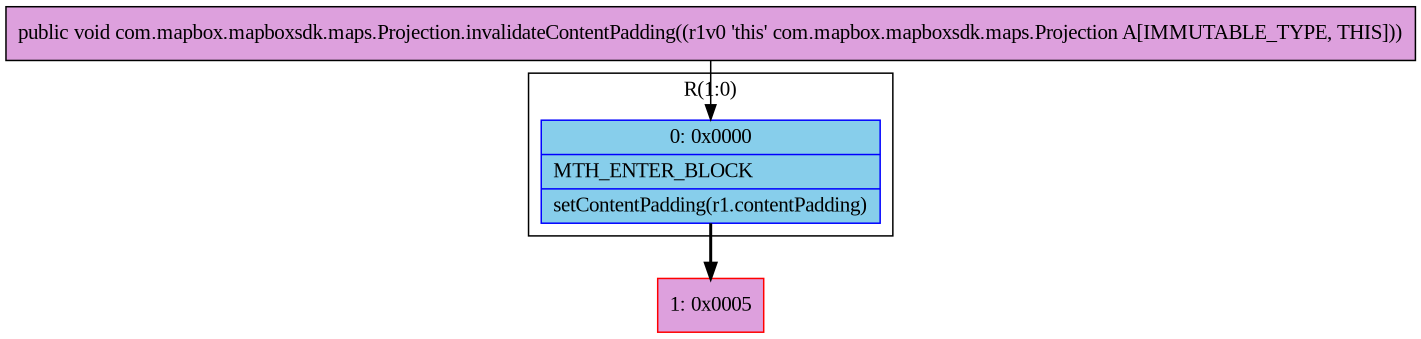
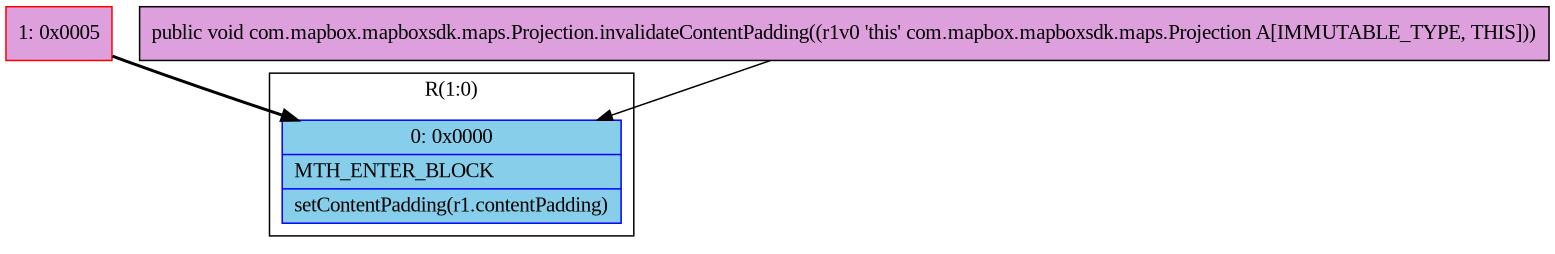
(711, 245) -> (197, 86)
